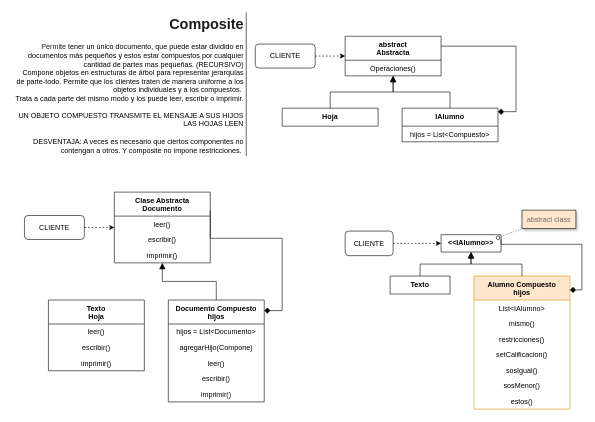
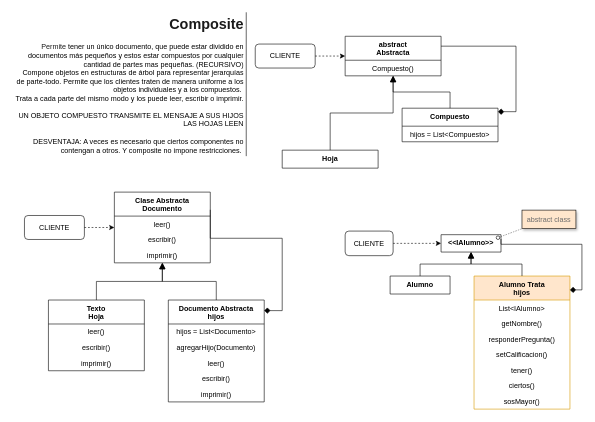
(393, 68) -> (393, 68)
(450, 116) -> (450, 116)
(330, 117) -> (330, 159)
none -> (119, 282)
(420, 284) -> (420, 284)
(522, 284) -> (522, 284)
(216, 308) -> (216, 308)
(522, 324) -> (522, 324)
(522, 340) -> (522, 340)
(216, 348) -> (216, 348)
(522, 371) -> (522, 371)
(522, 386) -> (522, 386)
(522, 402) -> (522, 402)
